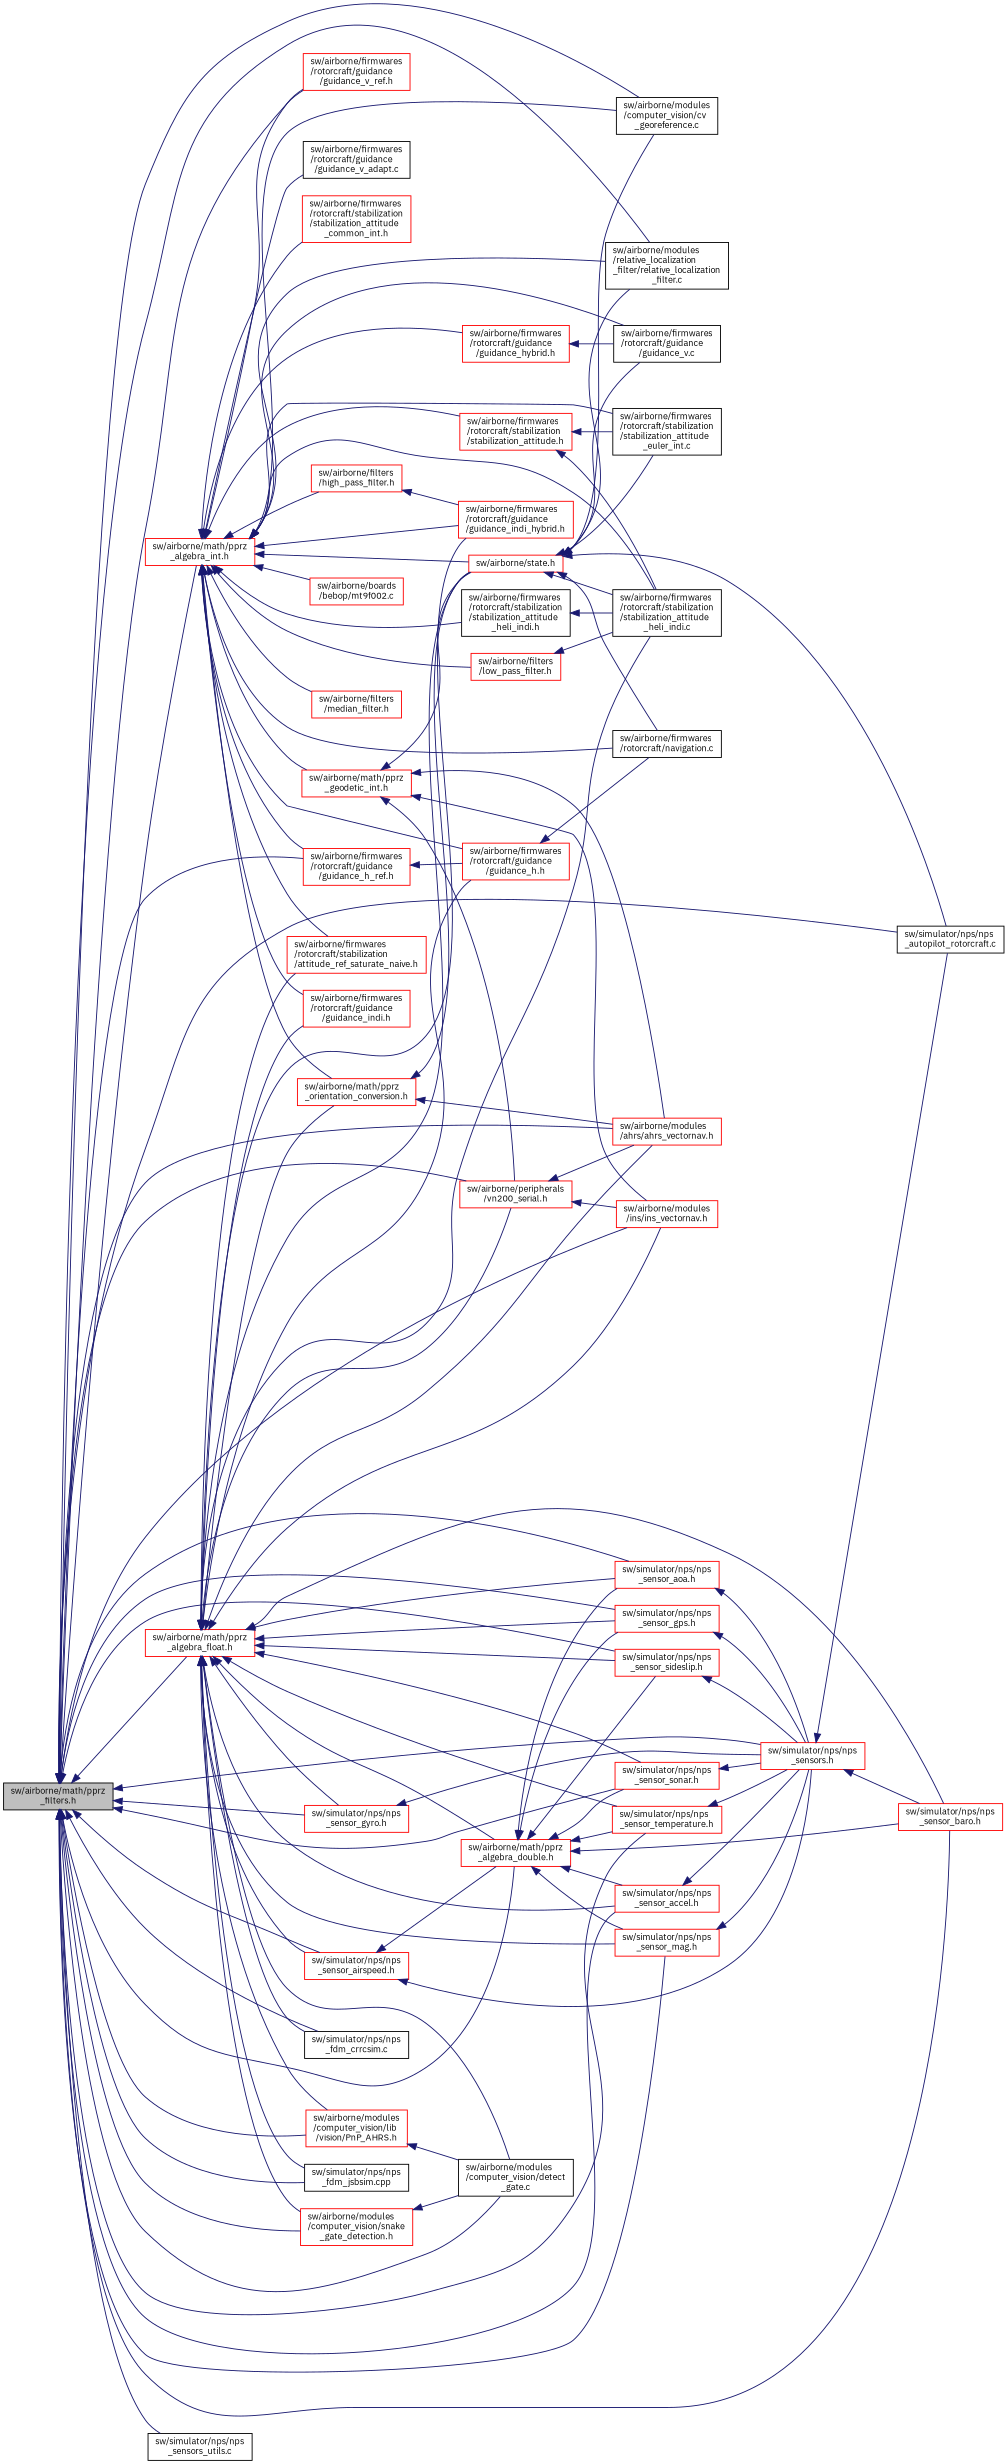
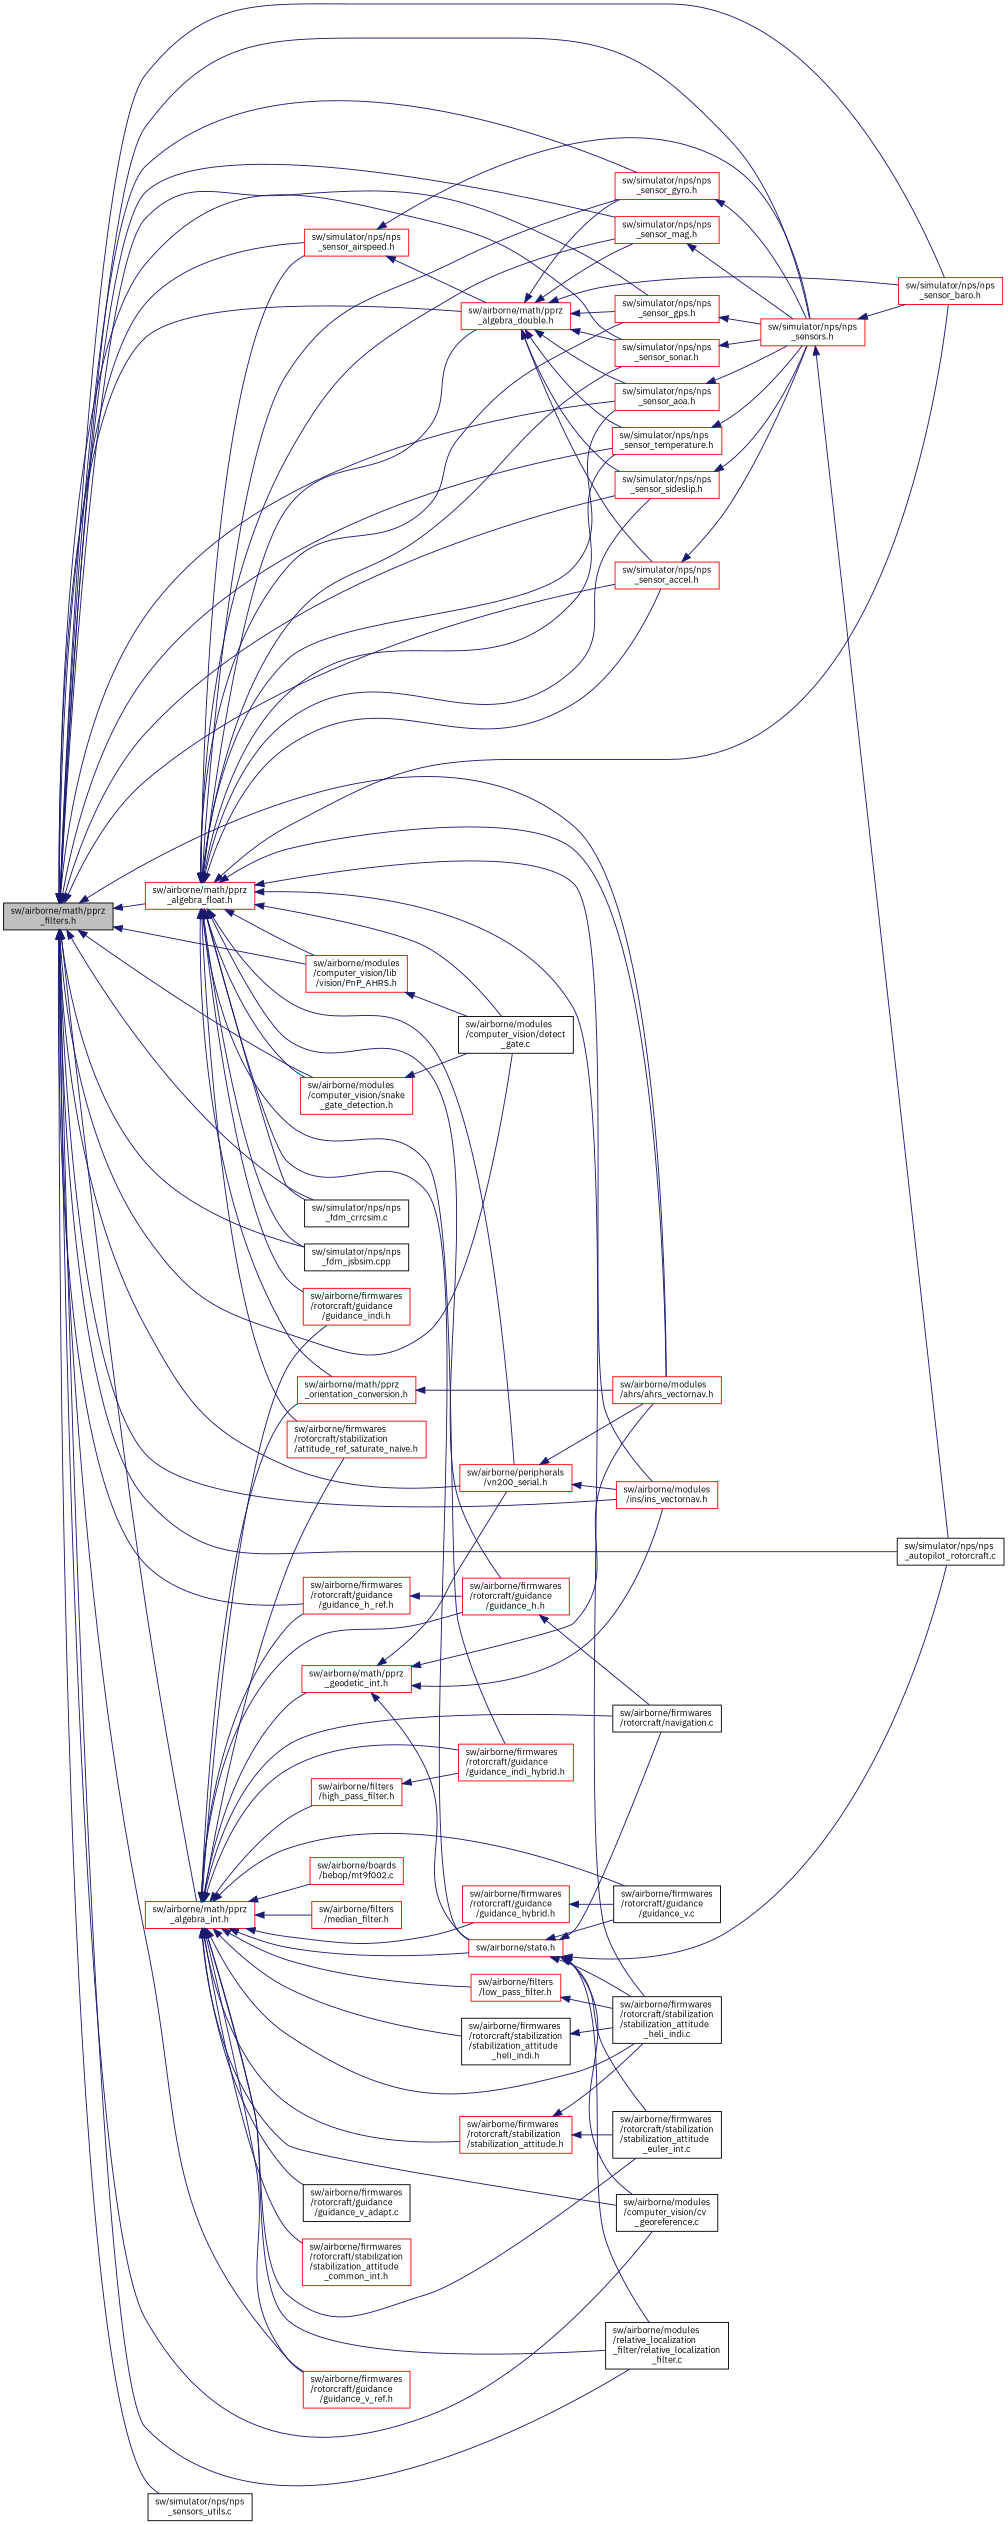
none -> (571, 239)
(441, 821) -> none
